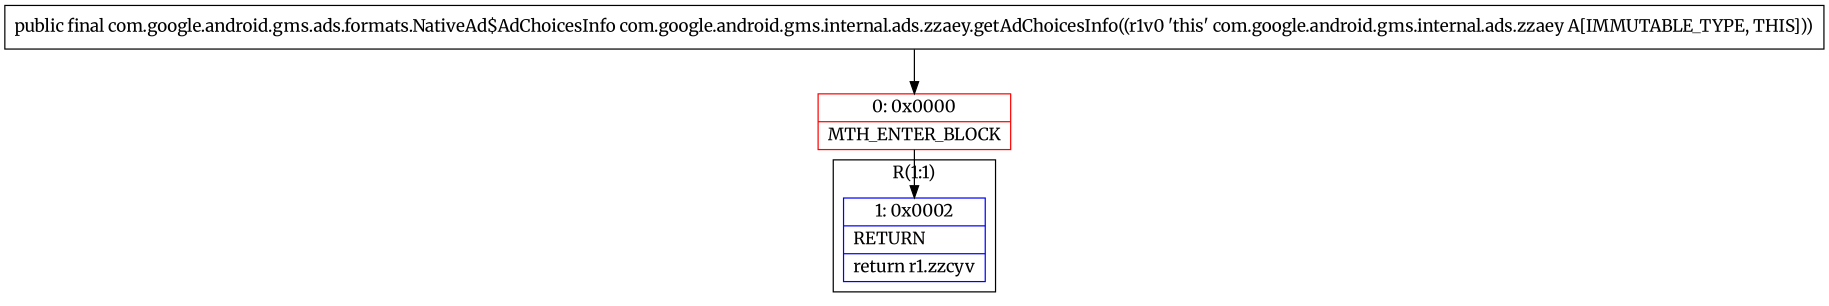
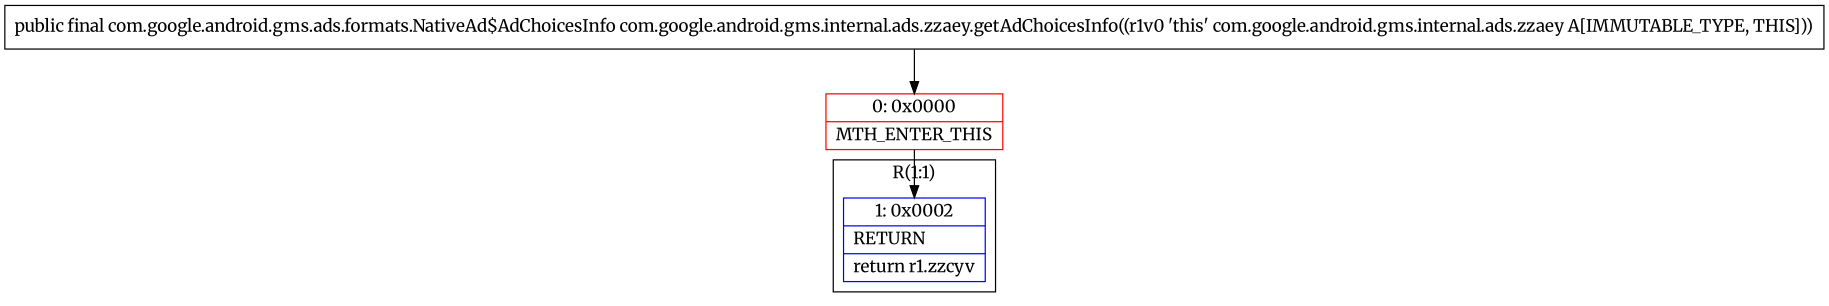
(914, 135) -> (914, 135)
